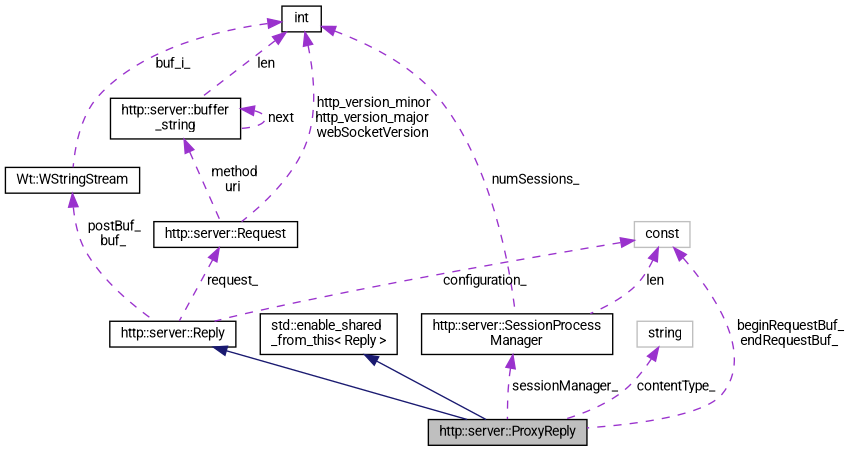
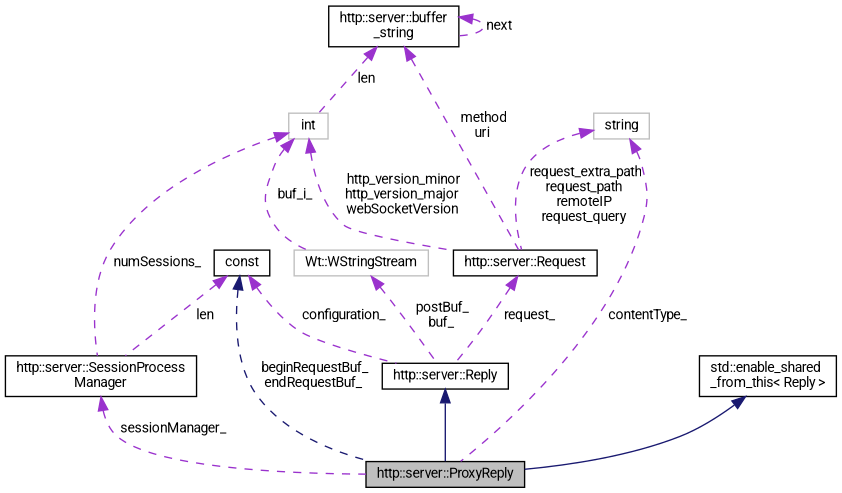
(302, 19) -> (308, 126)
(238, 70) -> (343, 85)
none -> (521, 176)
(73, 180) -> (361, 263)
(662, 235) -> (242, 263)
(725, 389) -> (265, 405)
